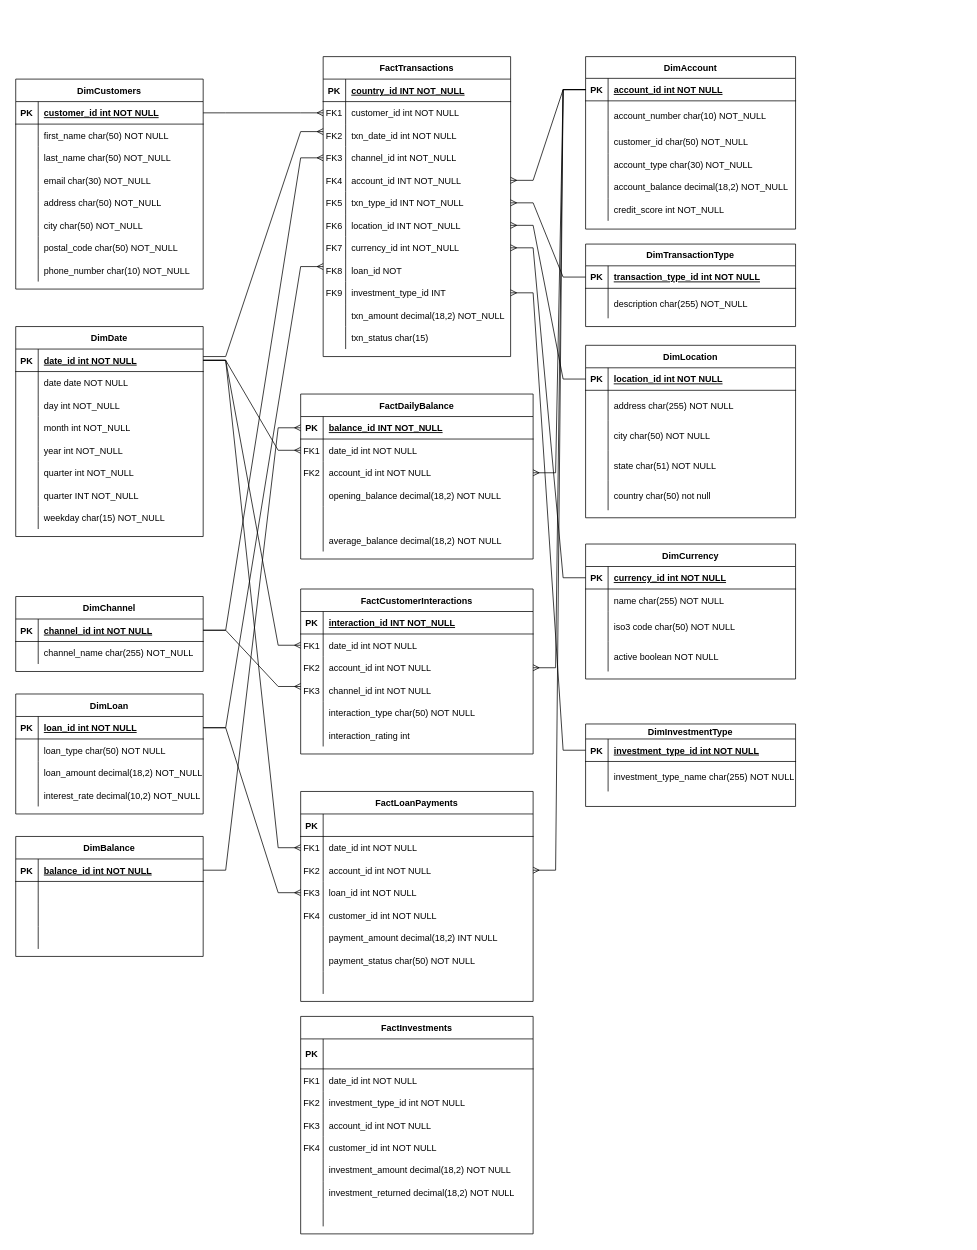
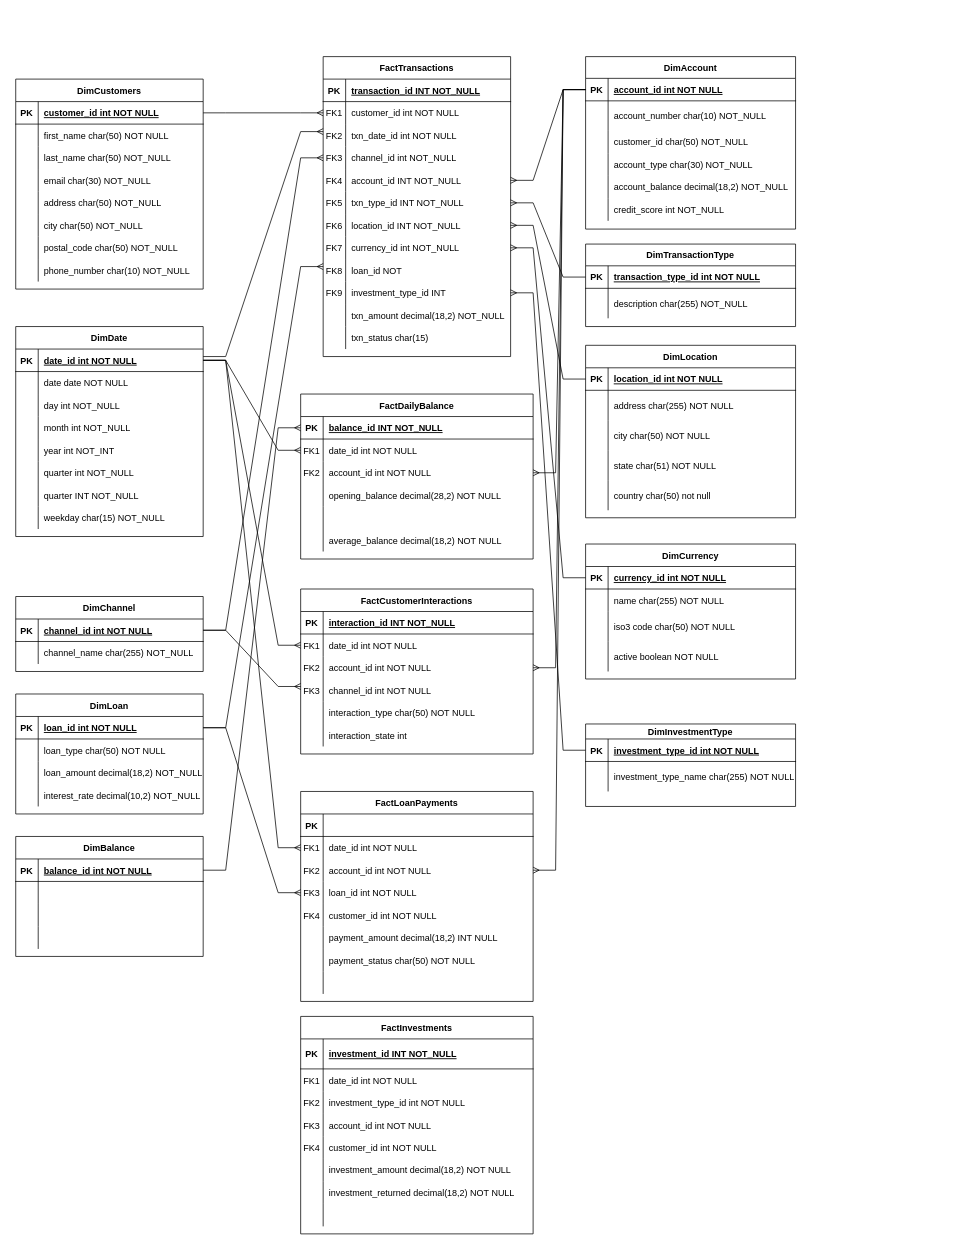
(405, 91) -> (414, 91)
(83, 451) -> (80, 451)
(415, 496) -> (415, 496)
(378, 736) -> (377, 736)
none -> (428, 1054)
